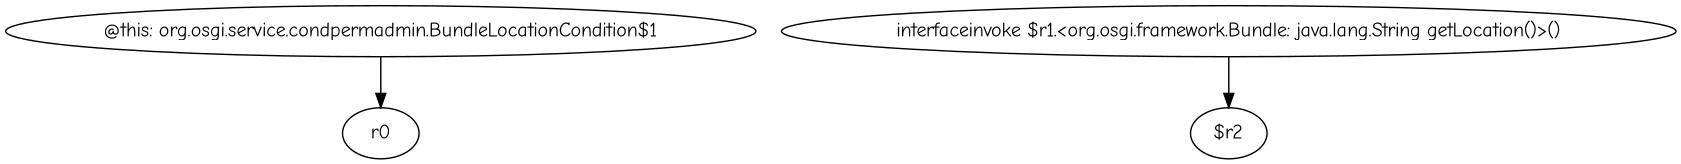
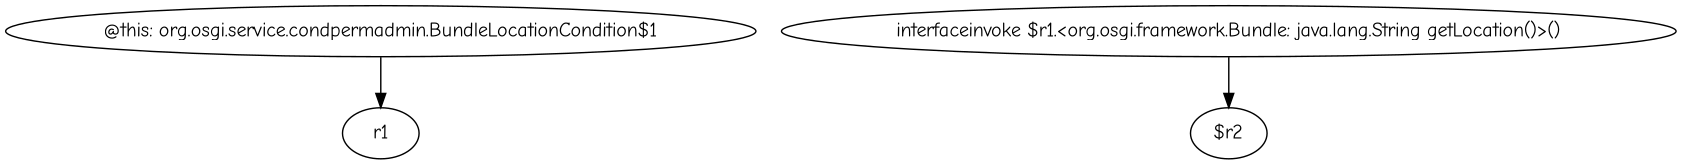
(381, 133) -> (381, 133)
